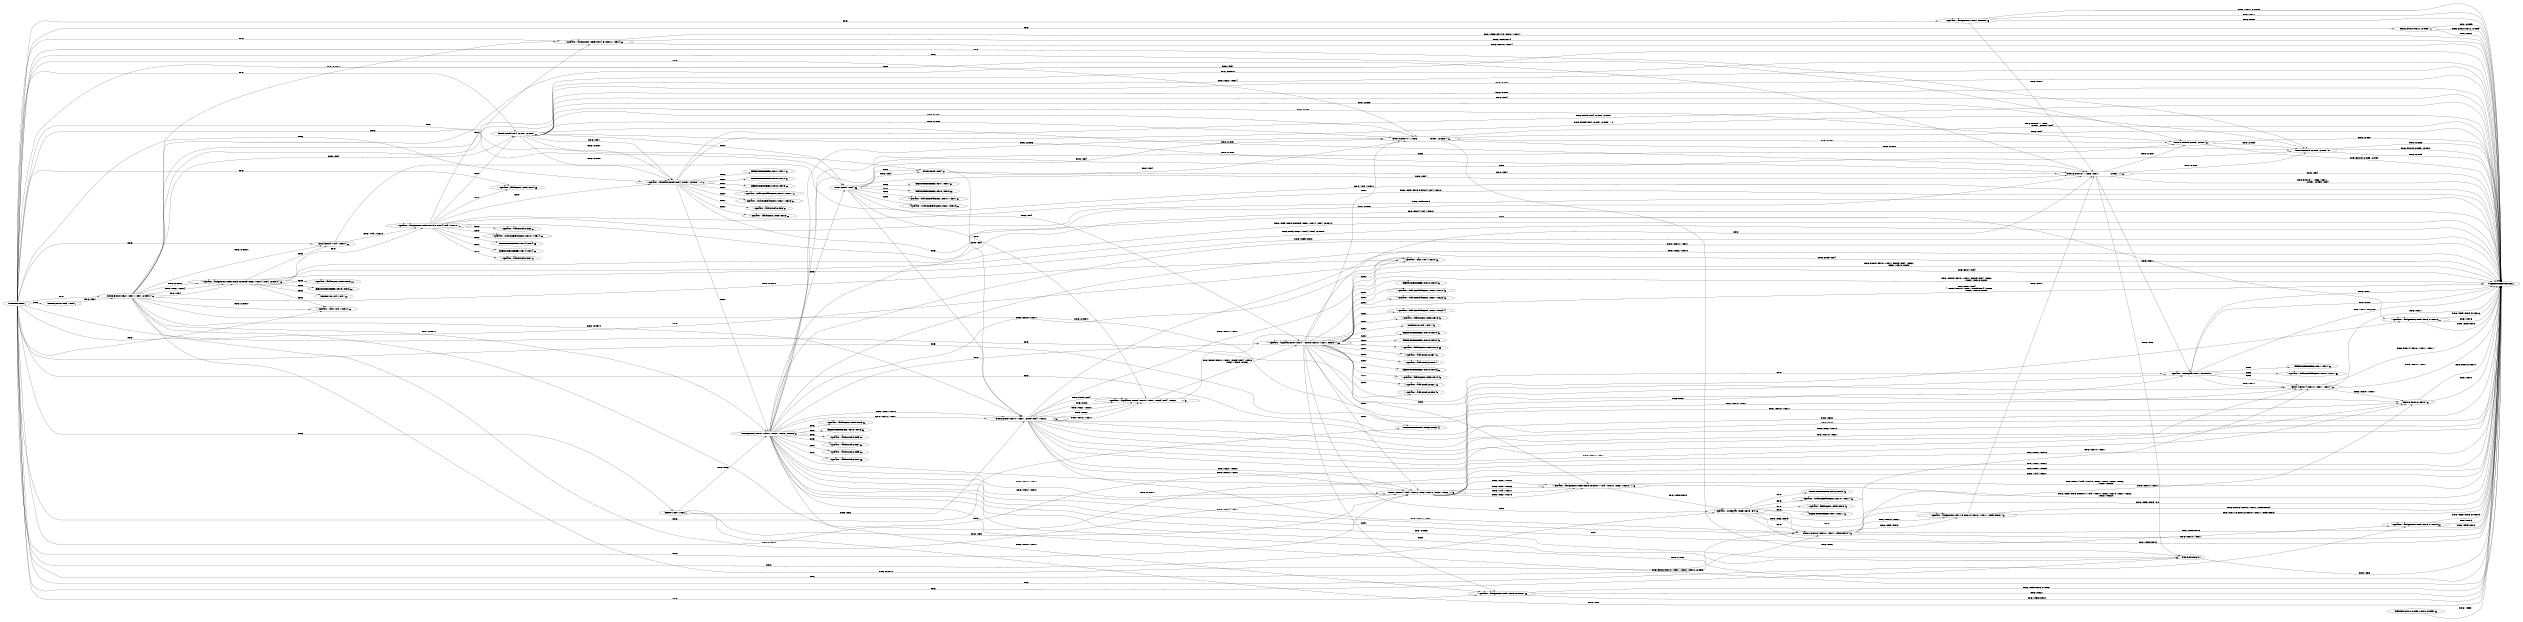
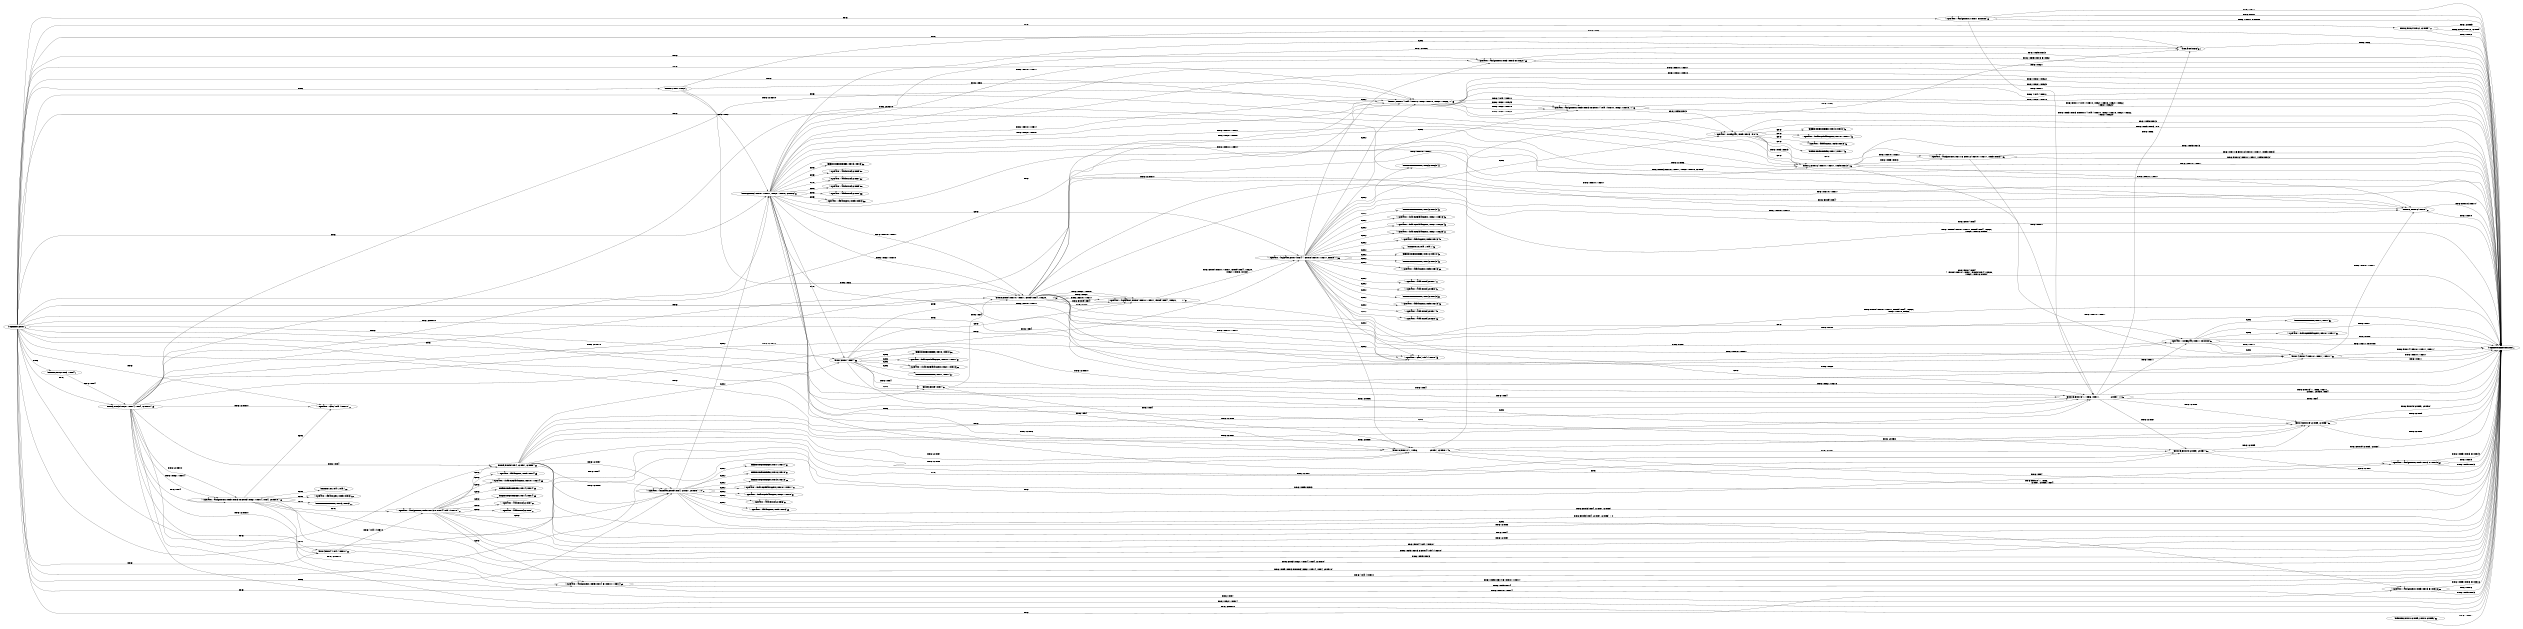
(207, 172) -> (364, 236)
